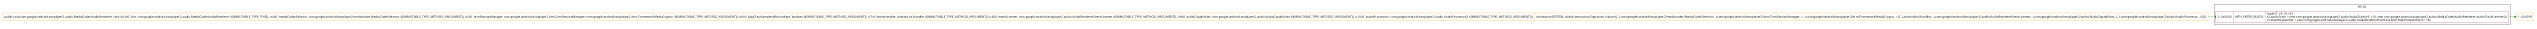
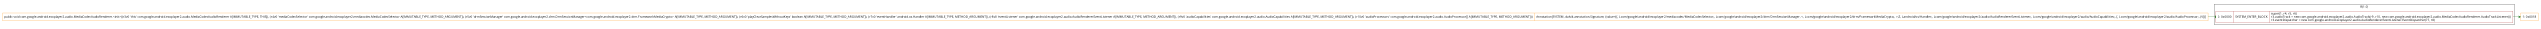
(2249, 17) -> (2251, 17)
